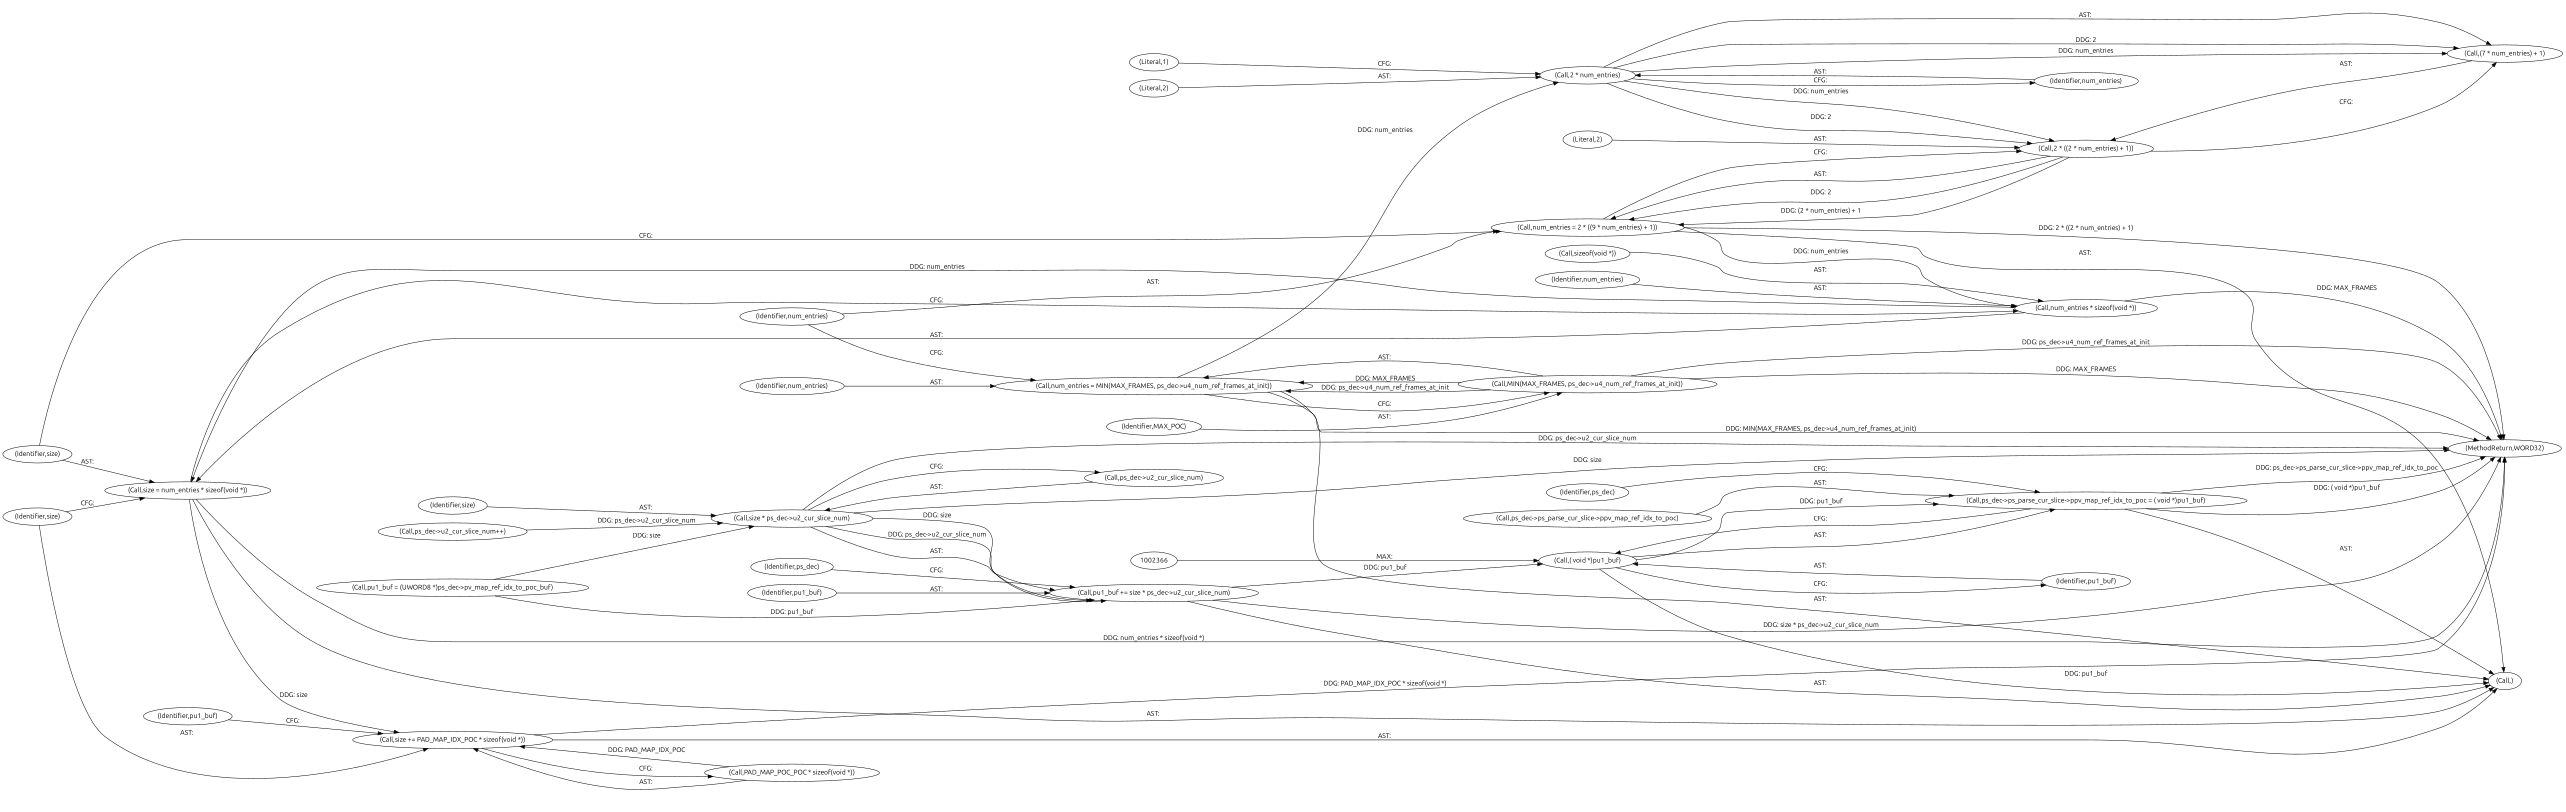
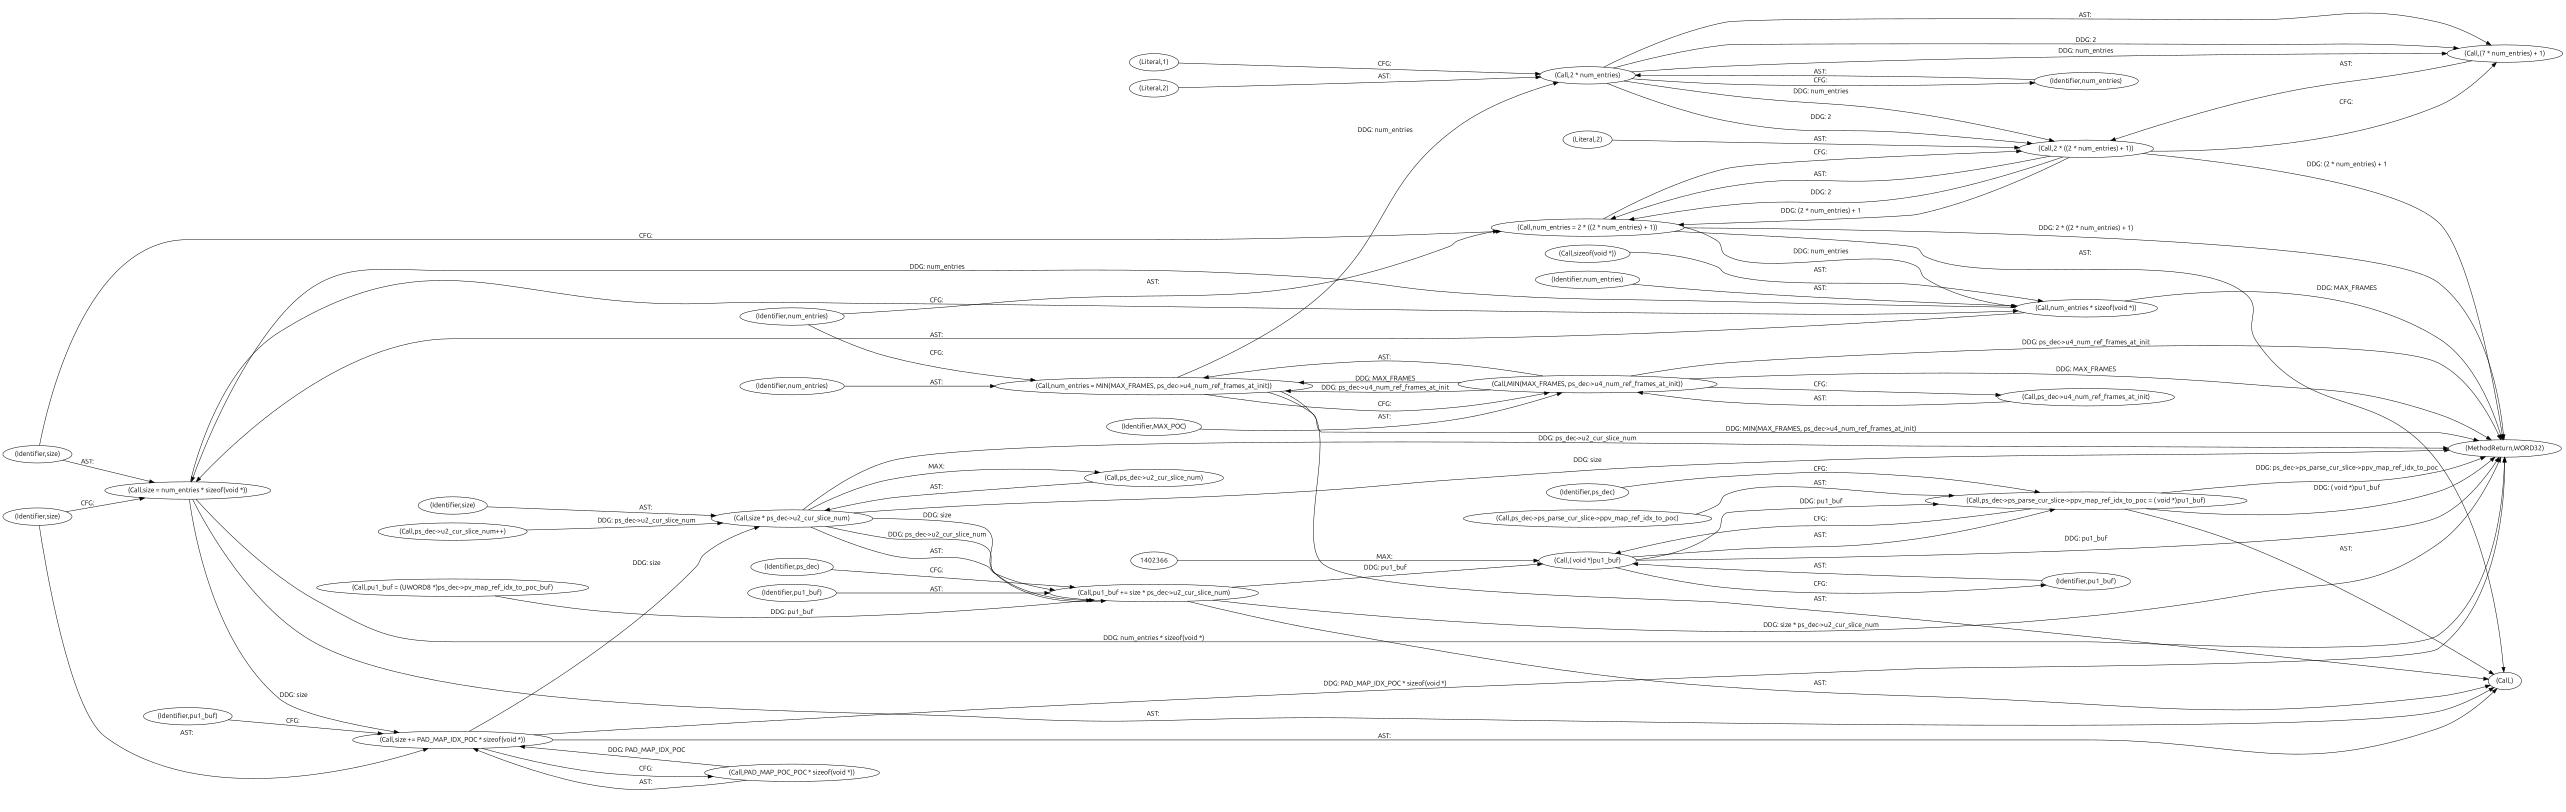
none -> (2402, 203)
(1588, 228) -> (1588, 228)
none -> (2086, 397)
(937, 467) -> (937, 467)
(621, 553) -> (617, 635)
(1154, 561) -> (1154, 561)
(2031, 687) -> (2079, 550)
